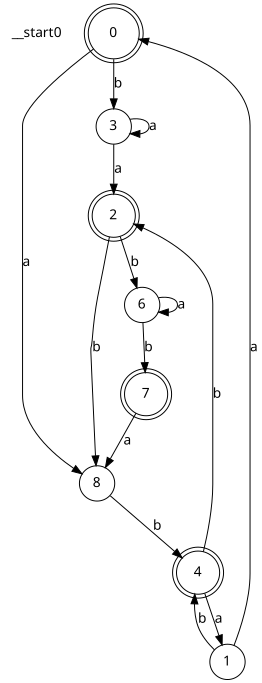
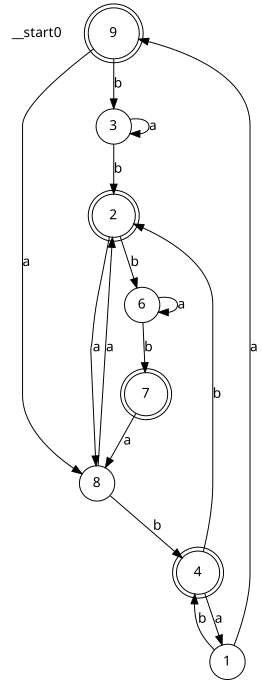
(114, 33) -> (114, 33)
(118, 169) -> (118, 169)
(97, 348) -> (97, 348)
none -> (105, 357)
